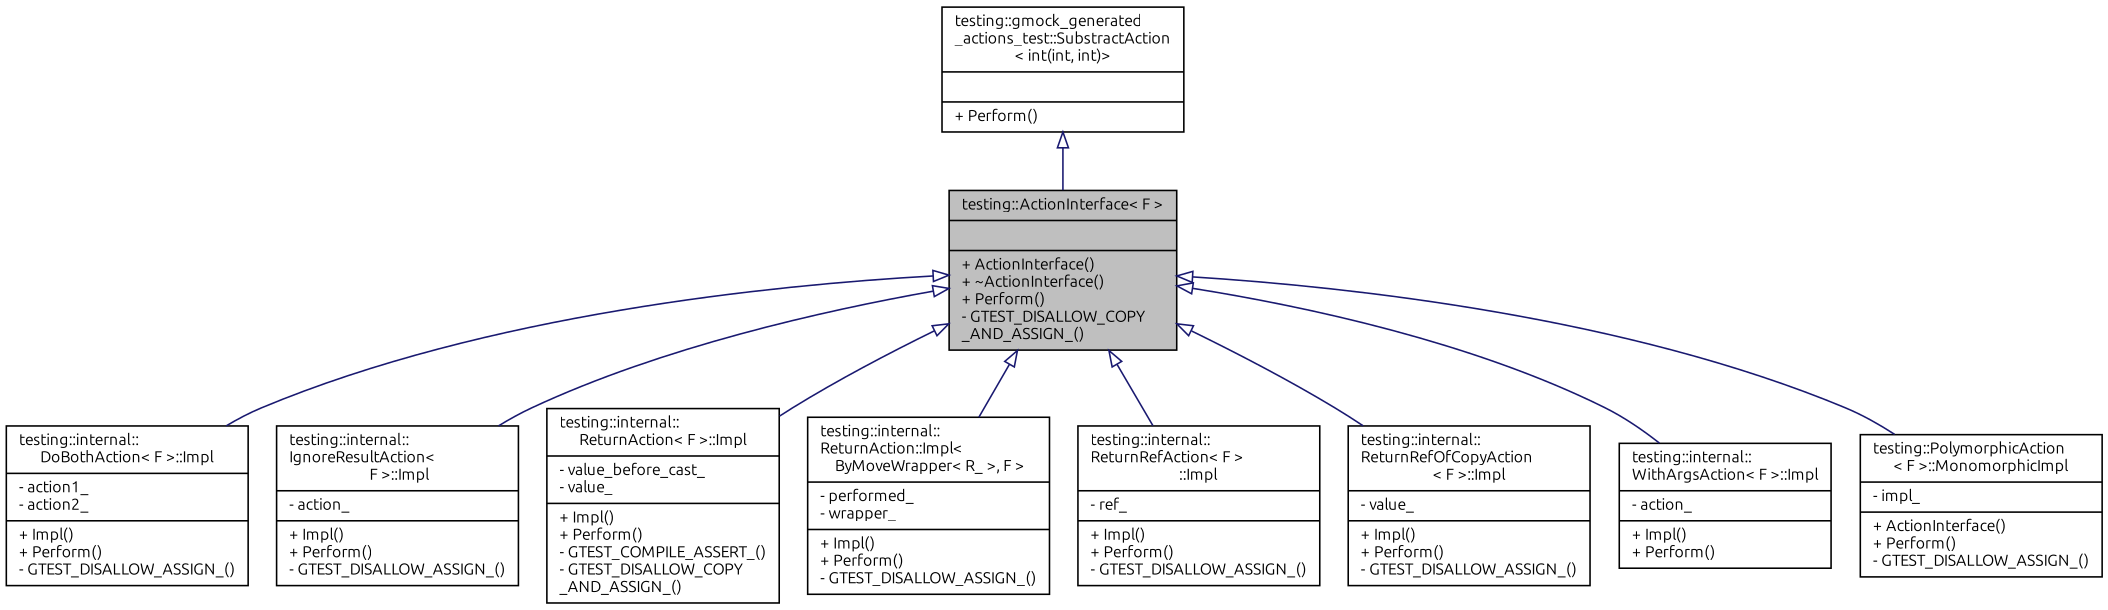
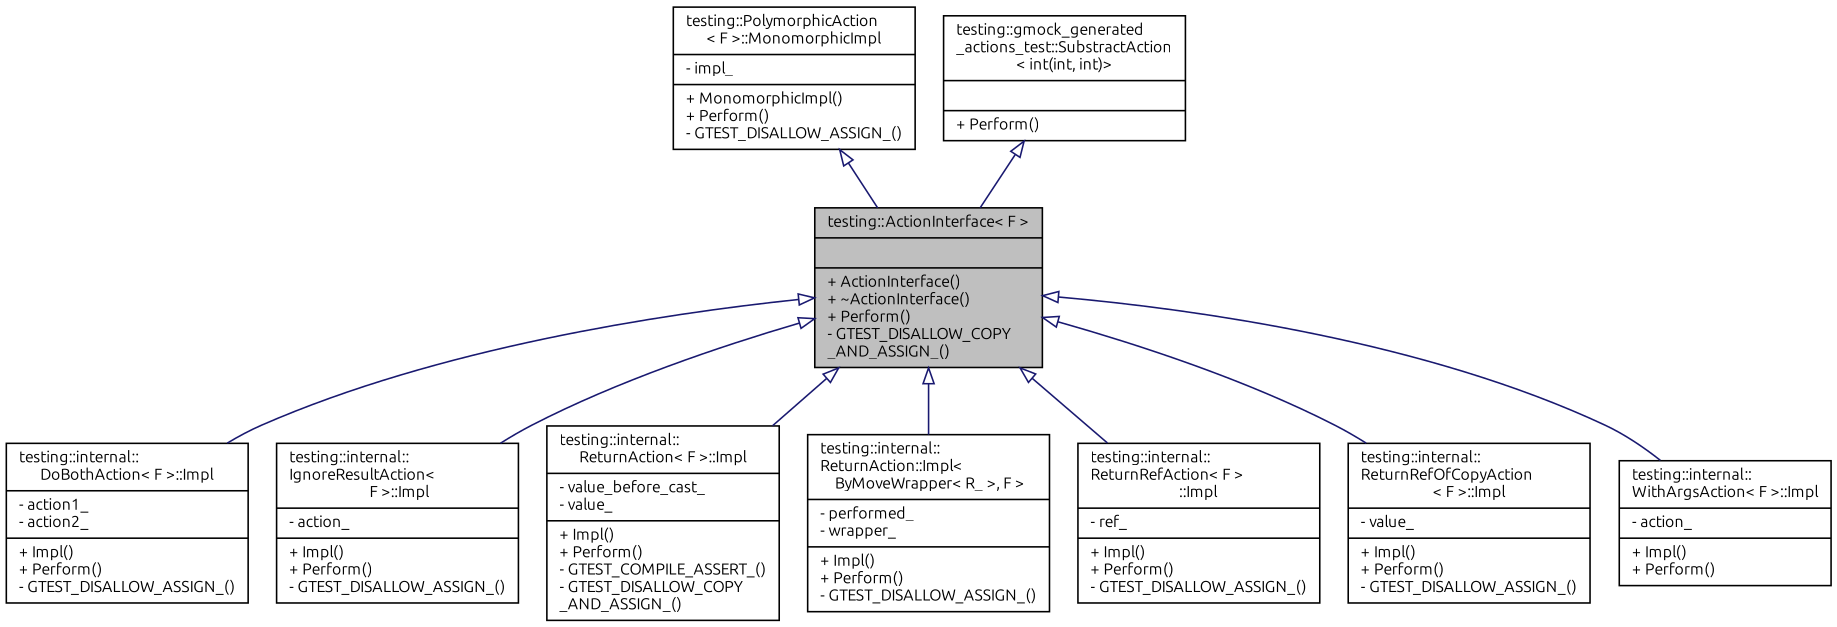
(1552, 323) -> (863, 185)
(1940, 526) -> (765, 99)
